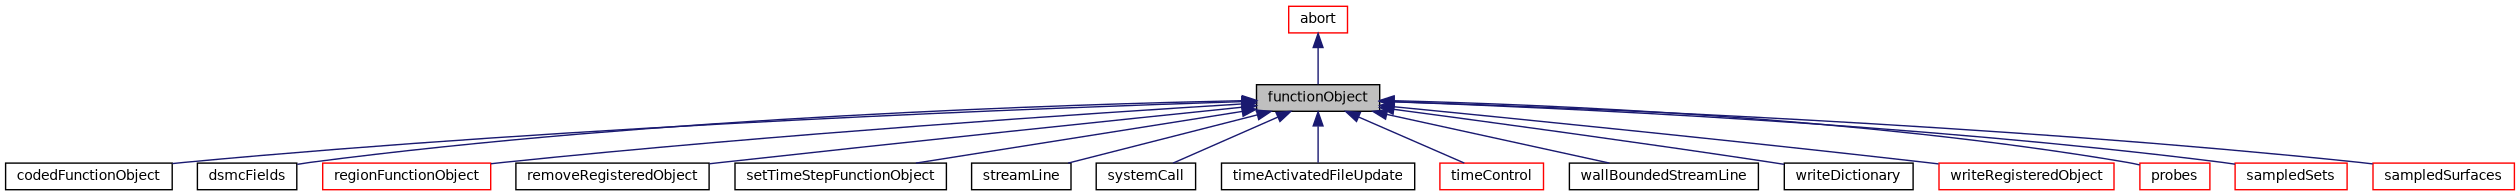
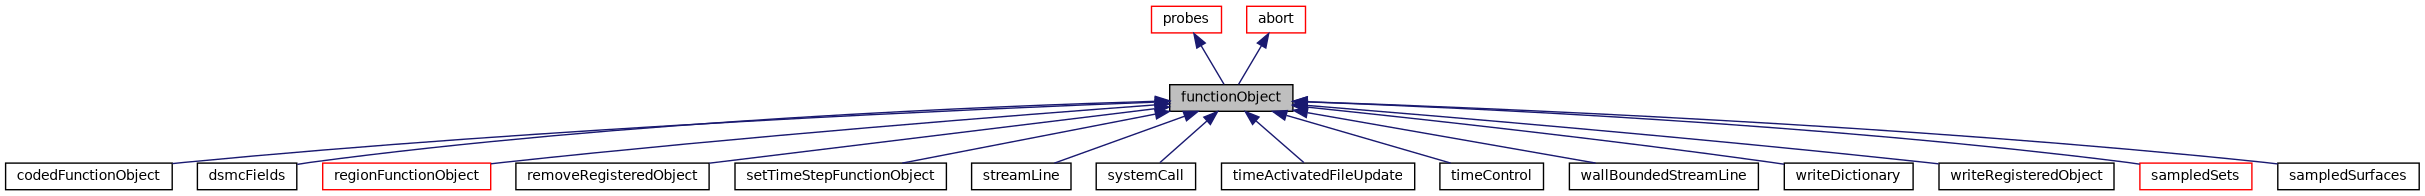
(1768, 120) -> (1213, 65)
(1492, 176) -> (1492, 176)
(2026, 176) -> (2026, 176)
(2444, 176) -> (2348, 176)
